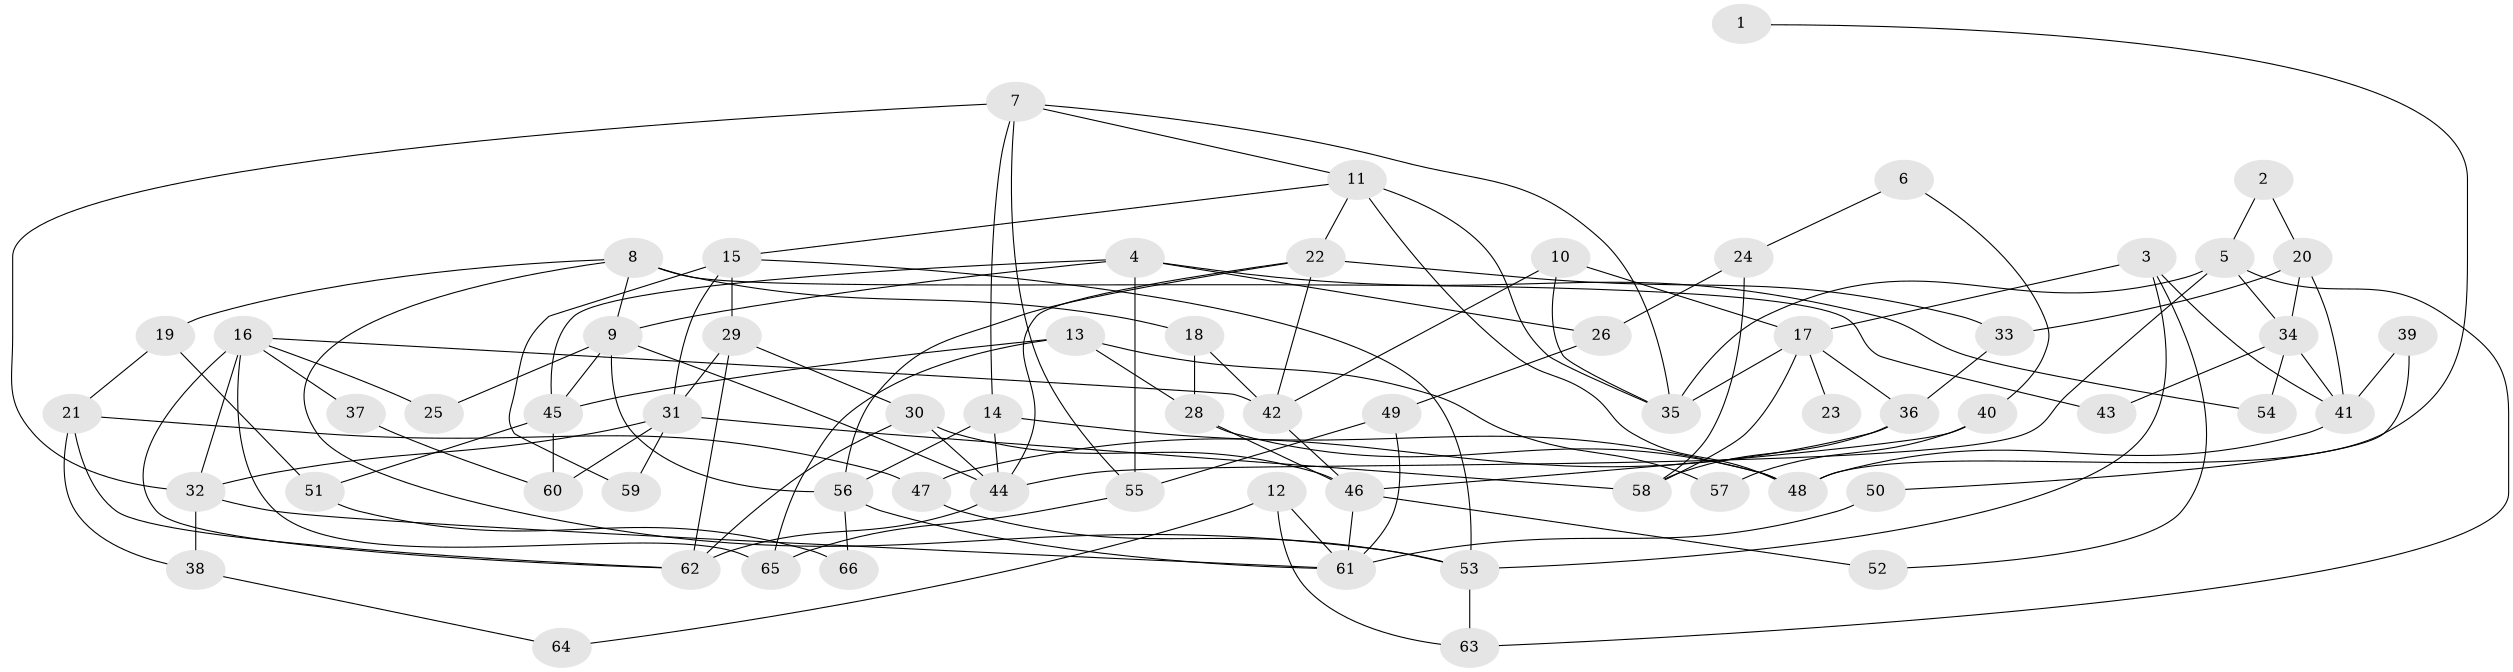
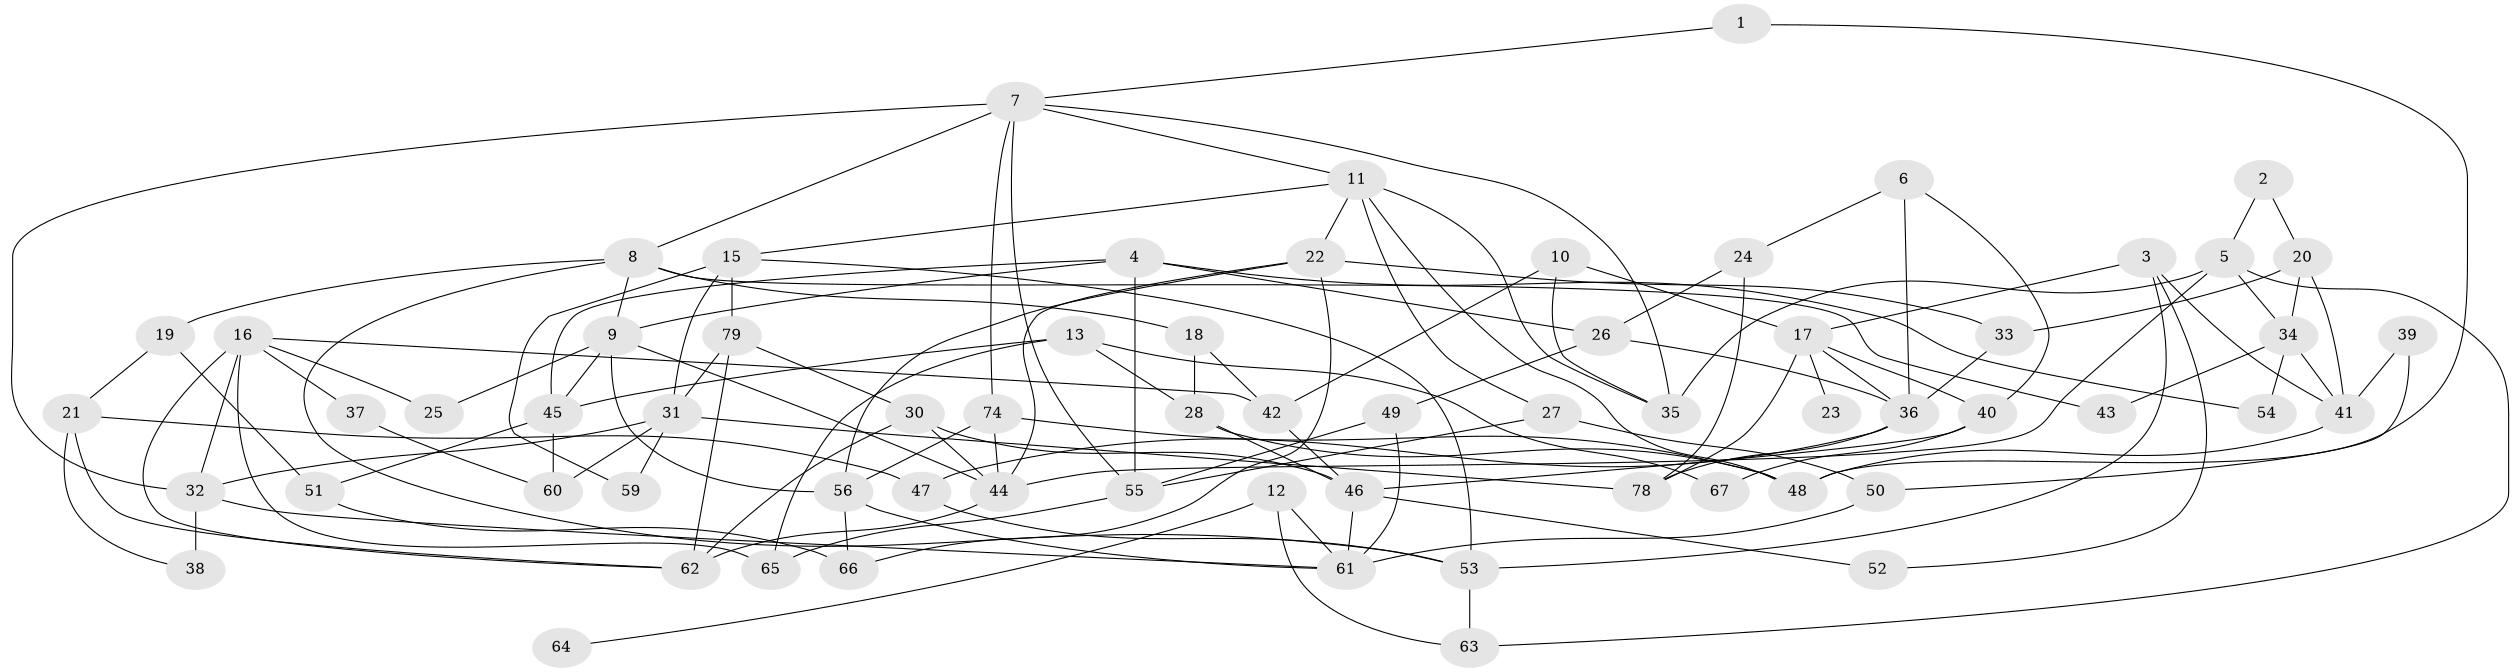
none -> (1379, 63)
none -> (825, 180)
none -> (1907, 297)
(732, 336) -> (732, 336)
(1294, 336) -> (1182, 508)
none -> (1760, 365)
(1742, 372) -> (1896, 374)
(993, 414) -> (993, 414)
none -> (1552, 414)
(1642, 492) -> (1642, 492)
(1720, 492) -> (1720, 492)
(379, 609) -> none
